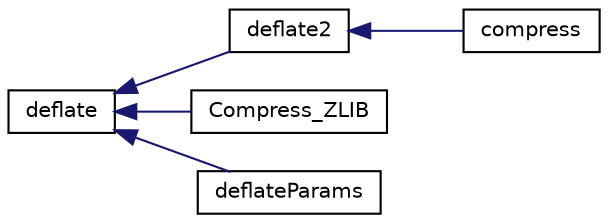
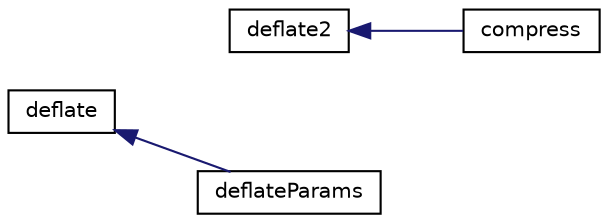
(183, 68) -> none
(289, 112) -> none
